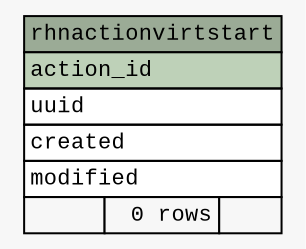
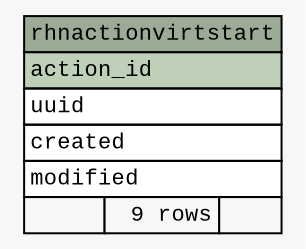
(172, 214) -> (172, 214)
